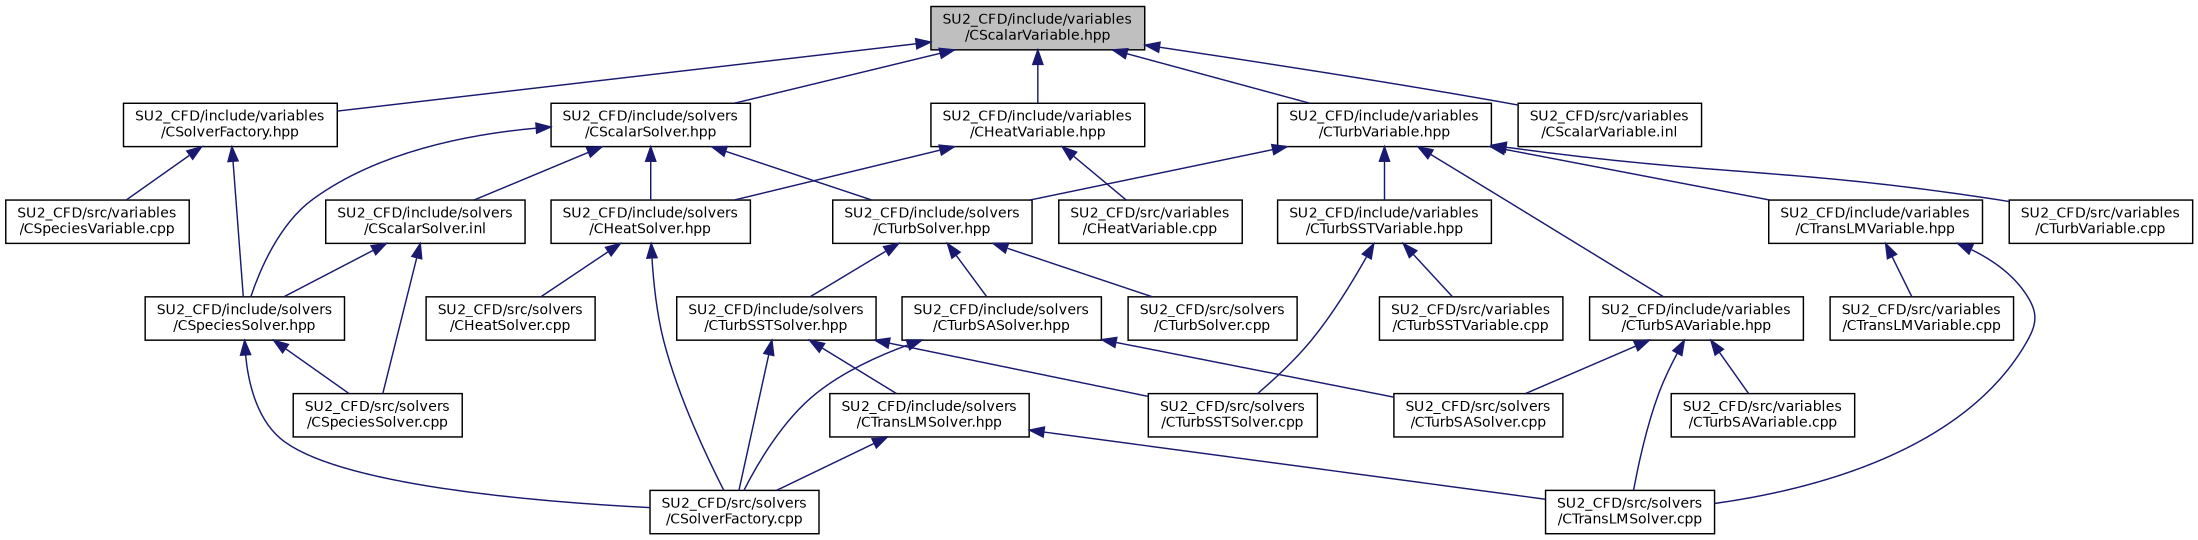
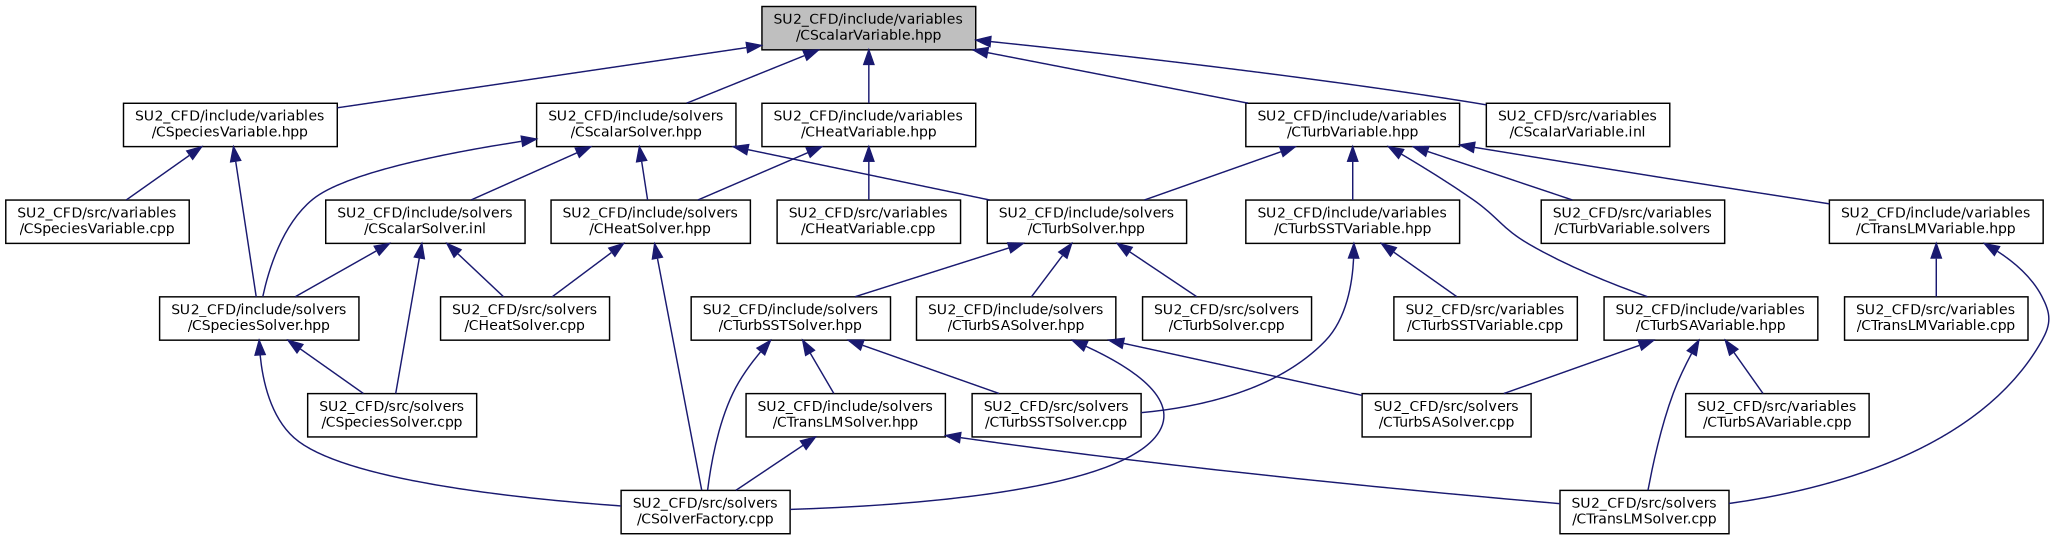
(230, 125) -> (230, 125)
(2101, 222) -> (1633, 222)
none -> (481, 275)
